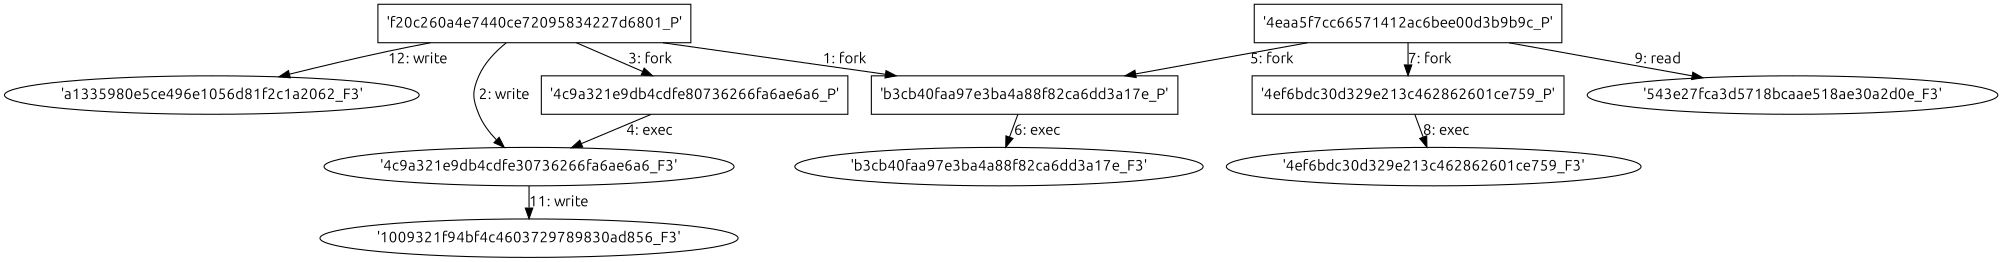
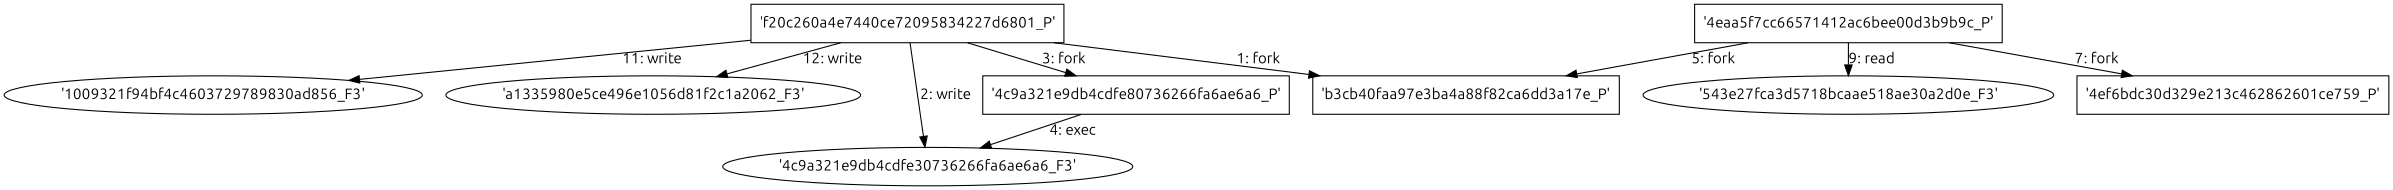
(999, 167) -> none
(1434, 167) -> none
(529, 197) -> (555, 60)
